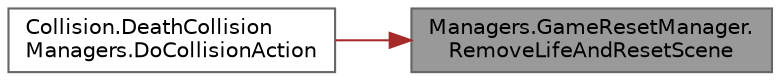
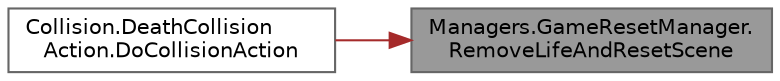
(172, 40) -> (172, 40)
